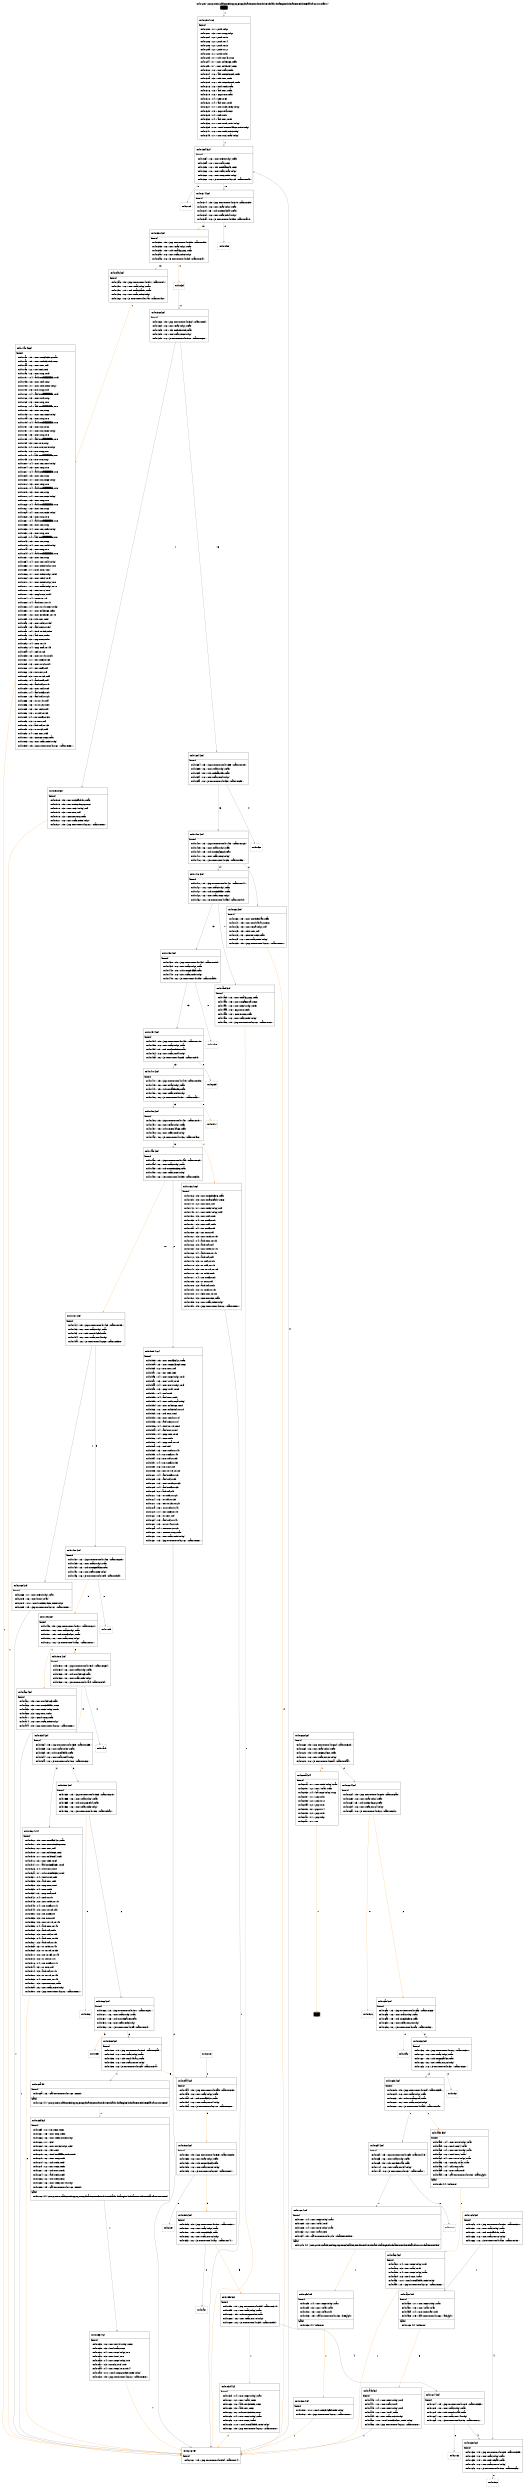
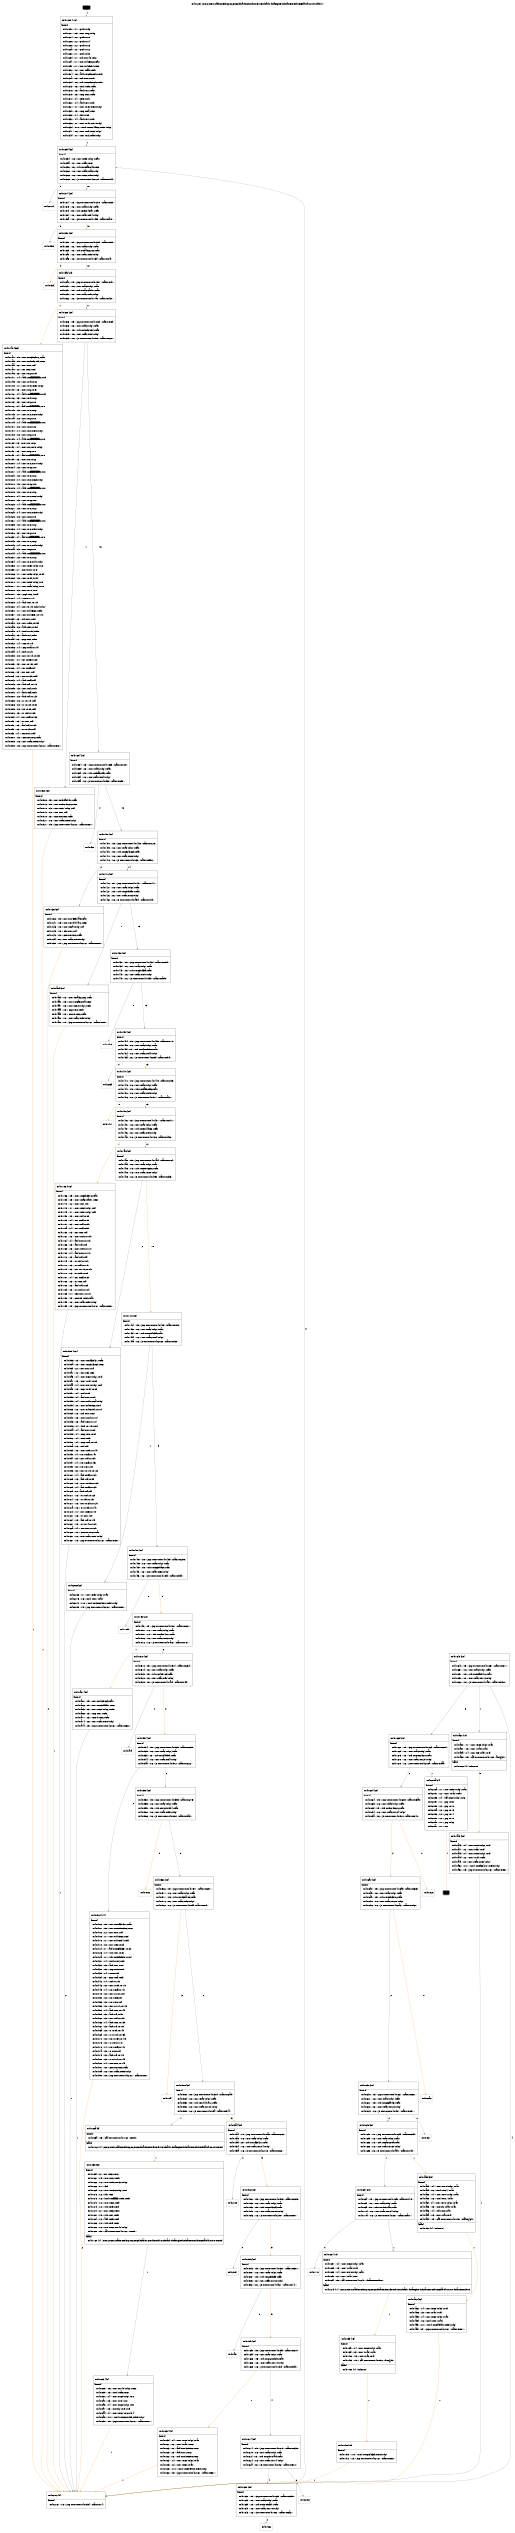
(179, 299) -> (86, 305)
none -> (449, 1710)
(207, 2067) -> (235, 2176)
